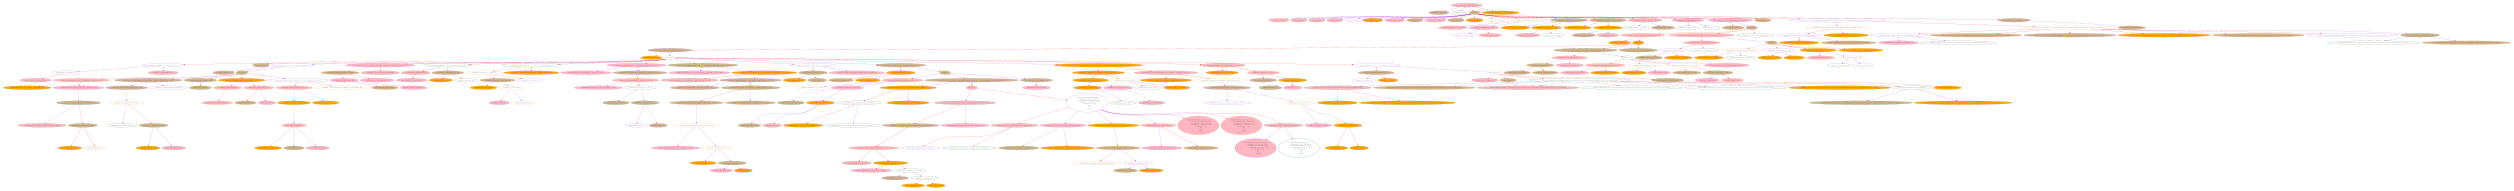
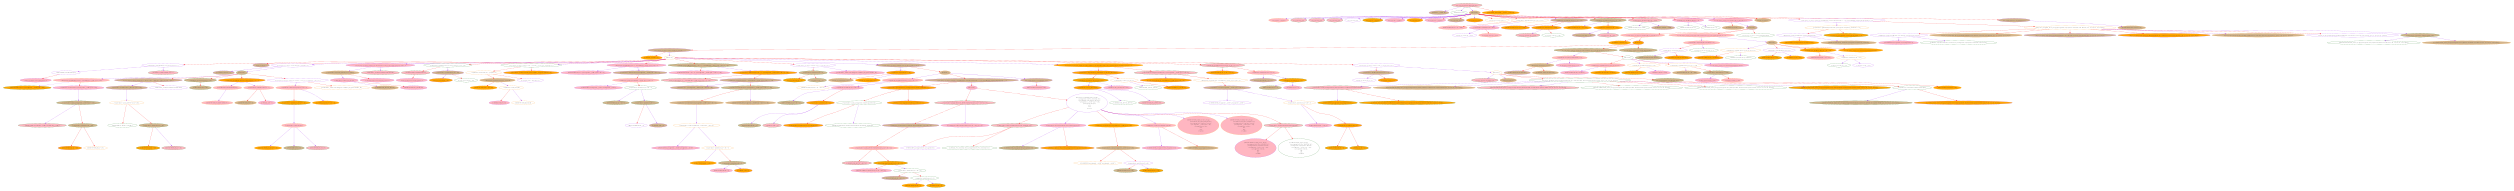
(1415, 20) -> (1415, 20)
